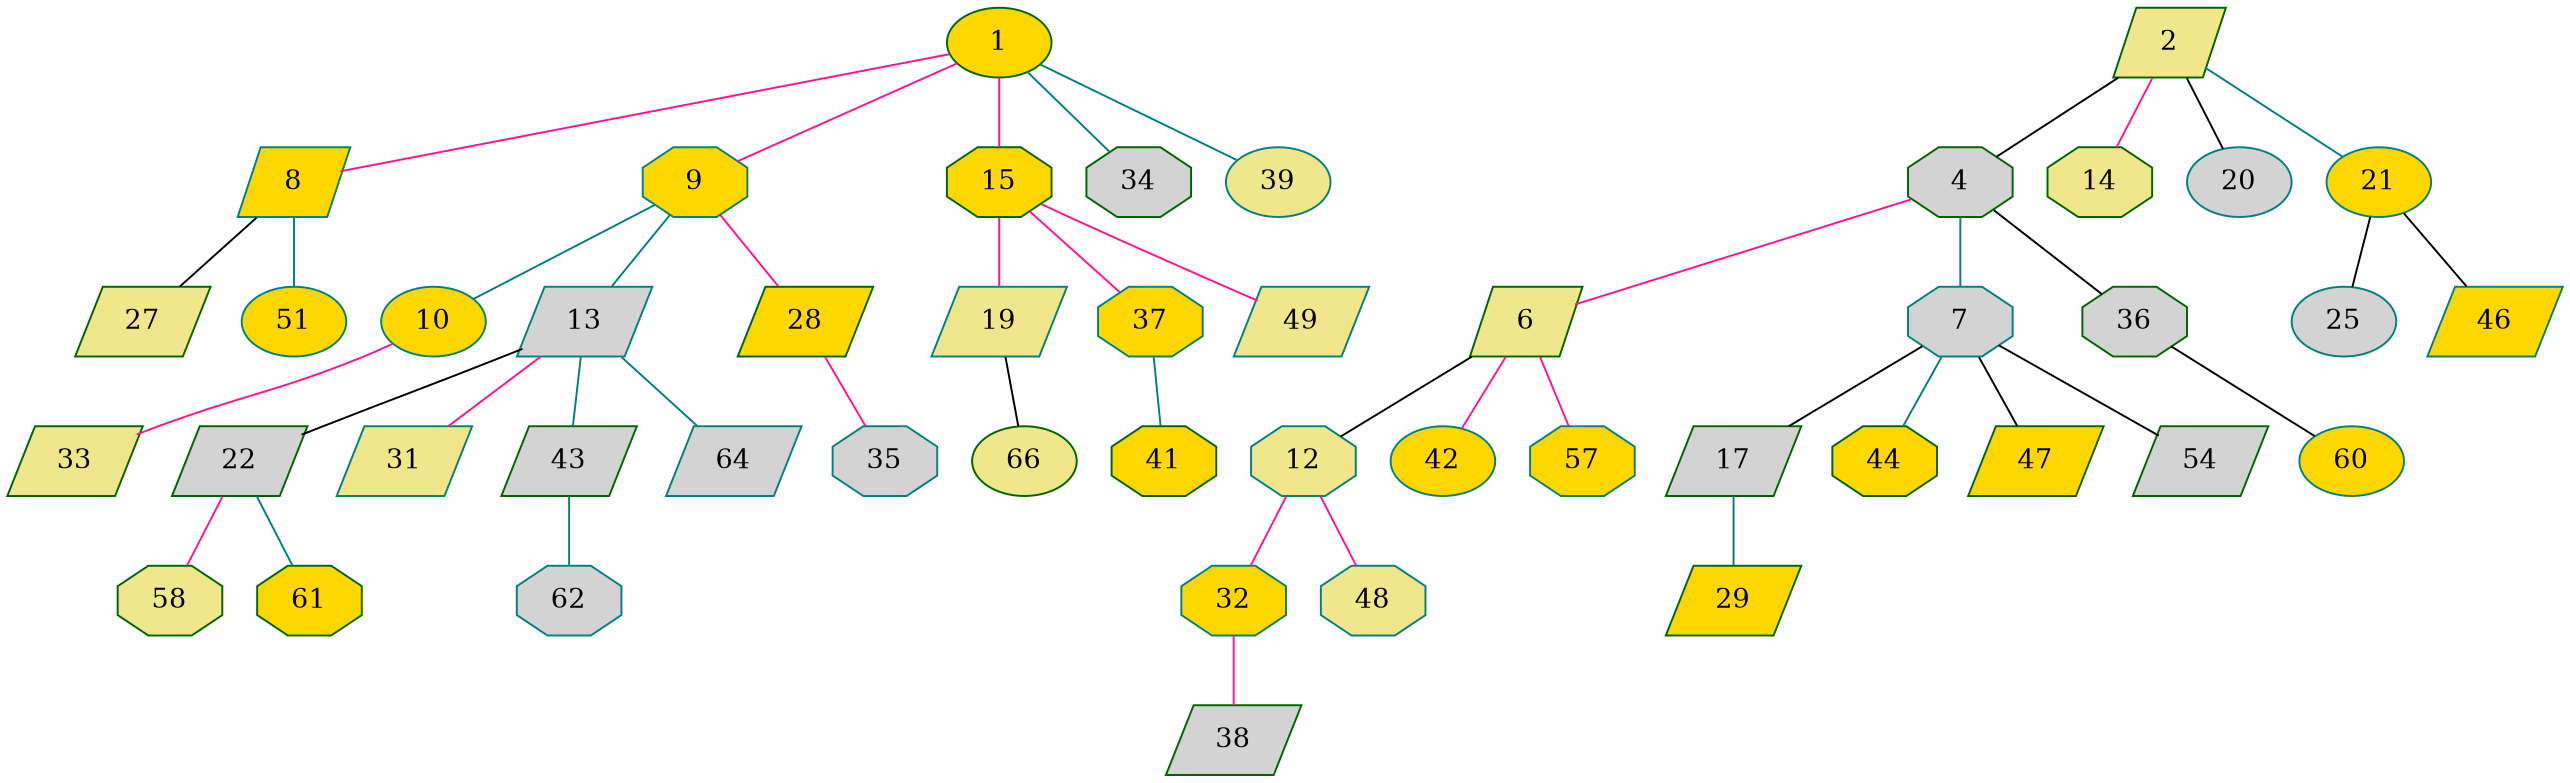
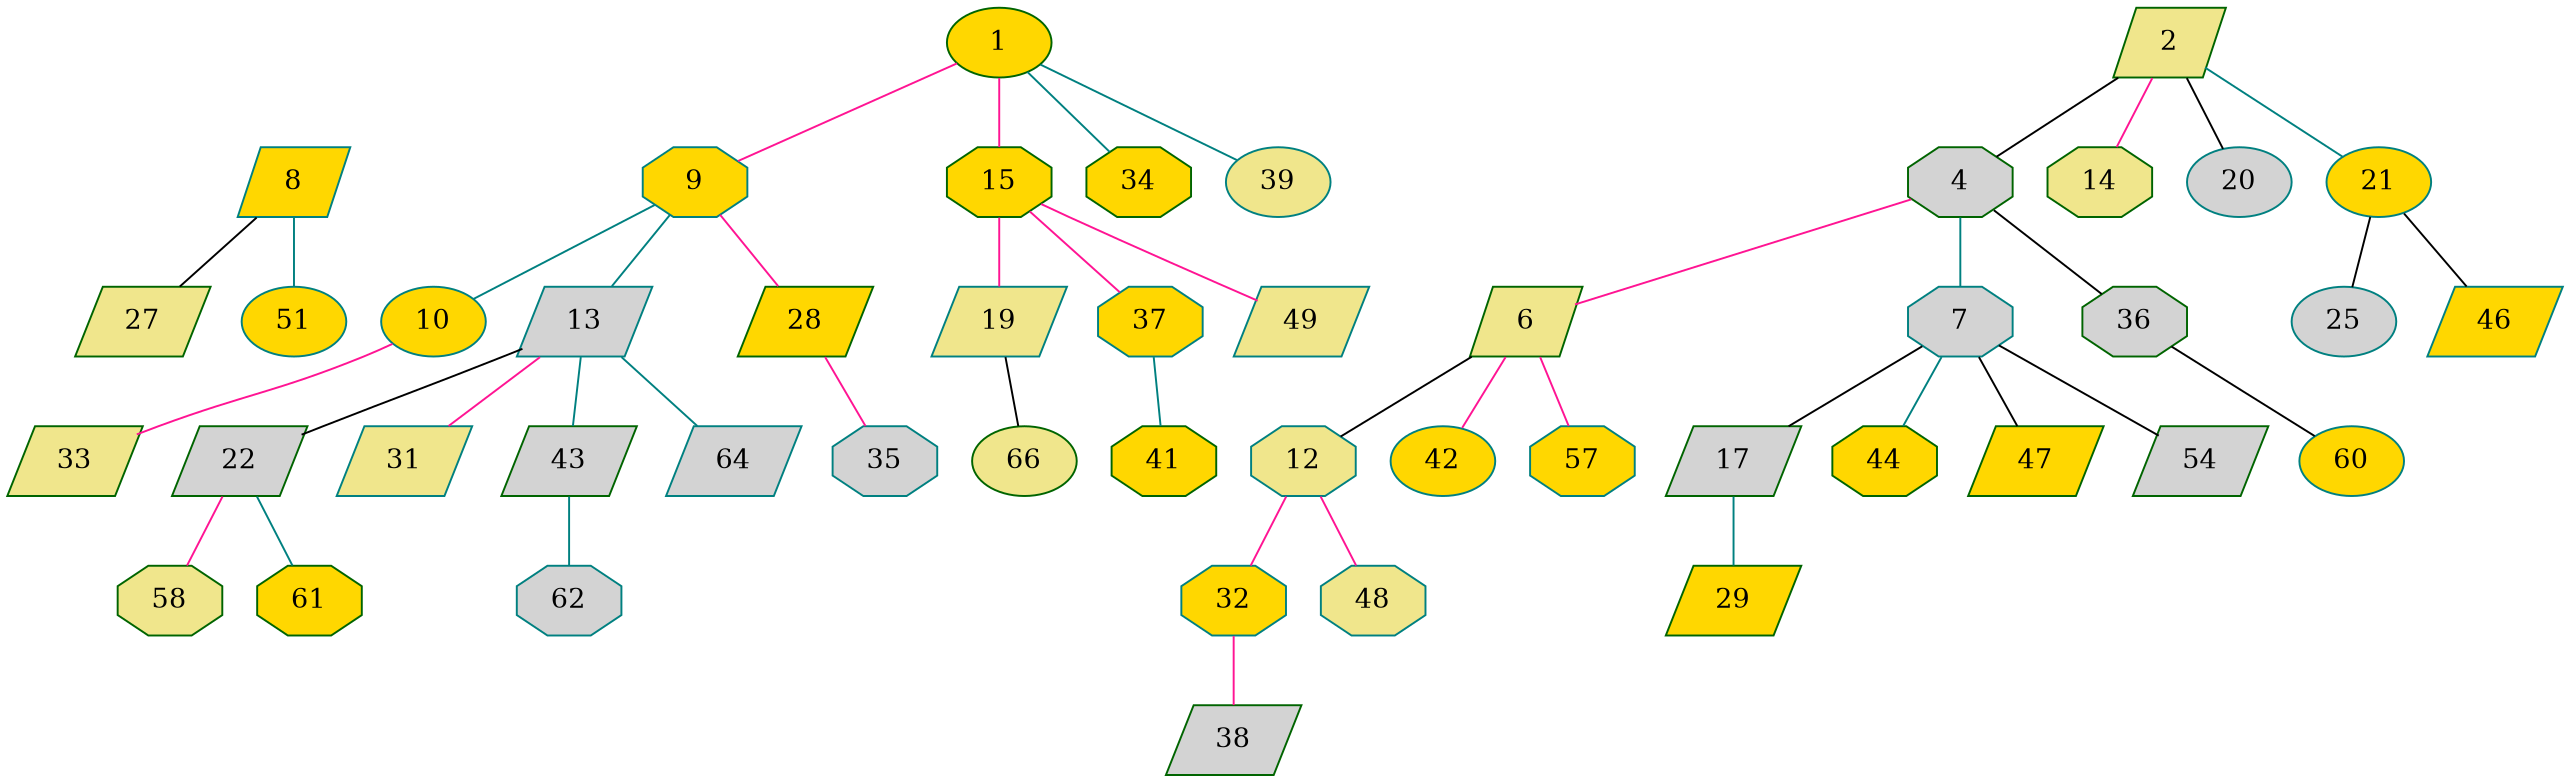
(645, 113) -> none
(1139, 182) -> (1139, 182)
